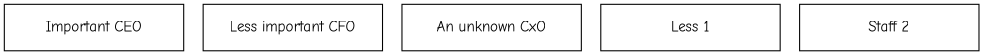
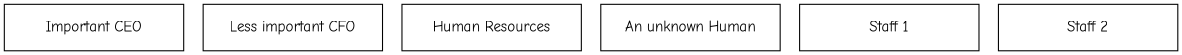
none -> (492, 28)
(492, 28) -> (690, 28)
(690, 28) -> (889, 28)
